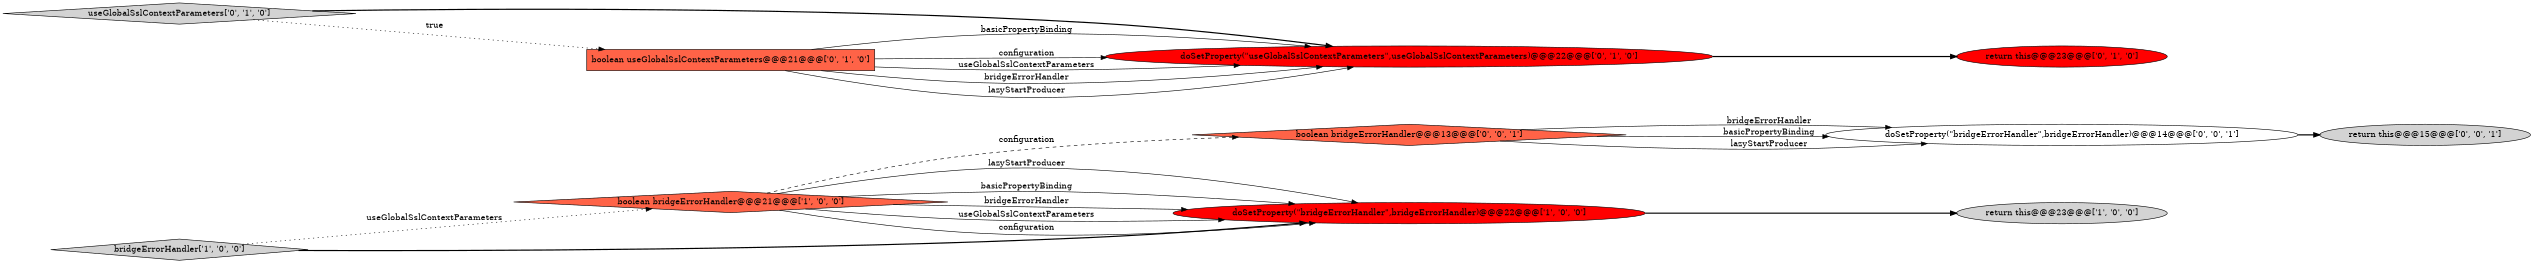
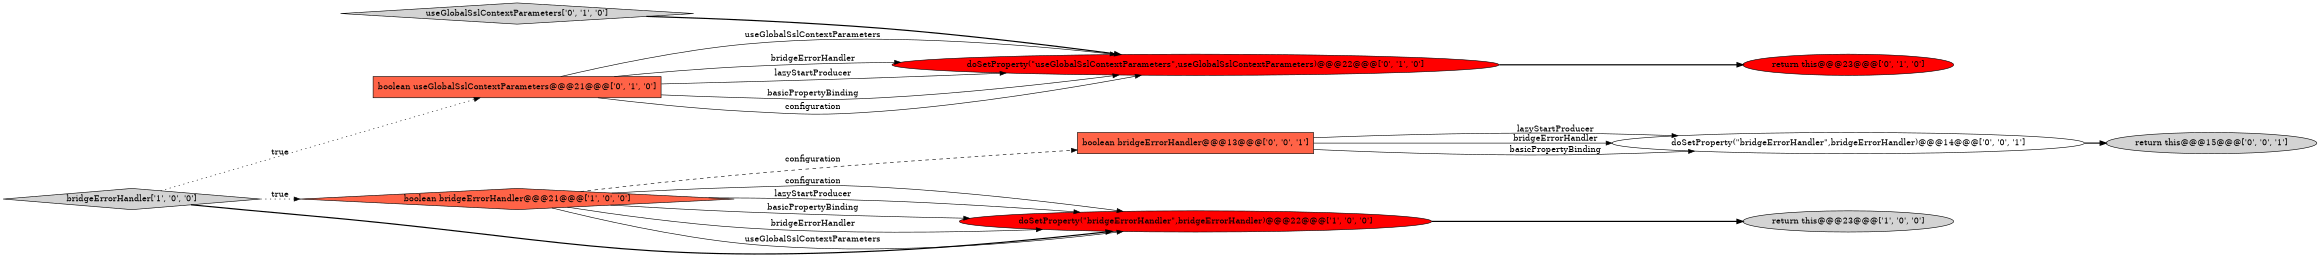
(426, 34) -> (317, 145)
(1409, 135) -> (1196, 143)
(435, 218) -> (280, 195)
